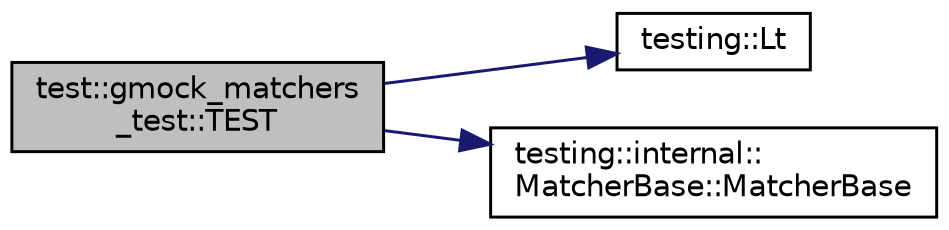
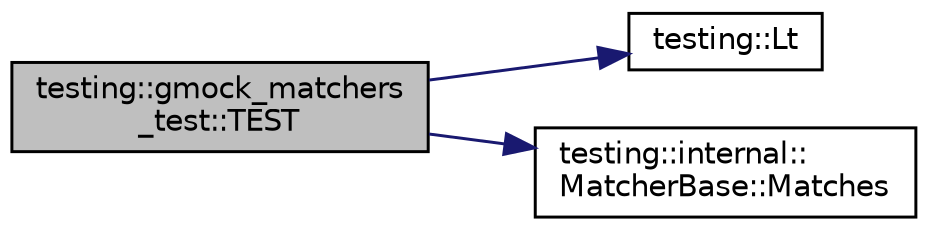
(198, 107) -> (220, 107)
(714, 172) -> (726, 172)
